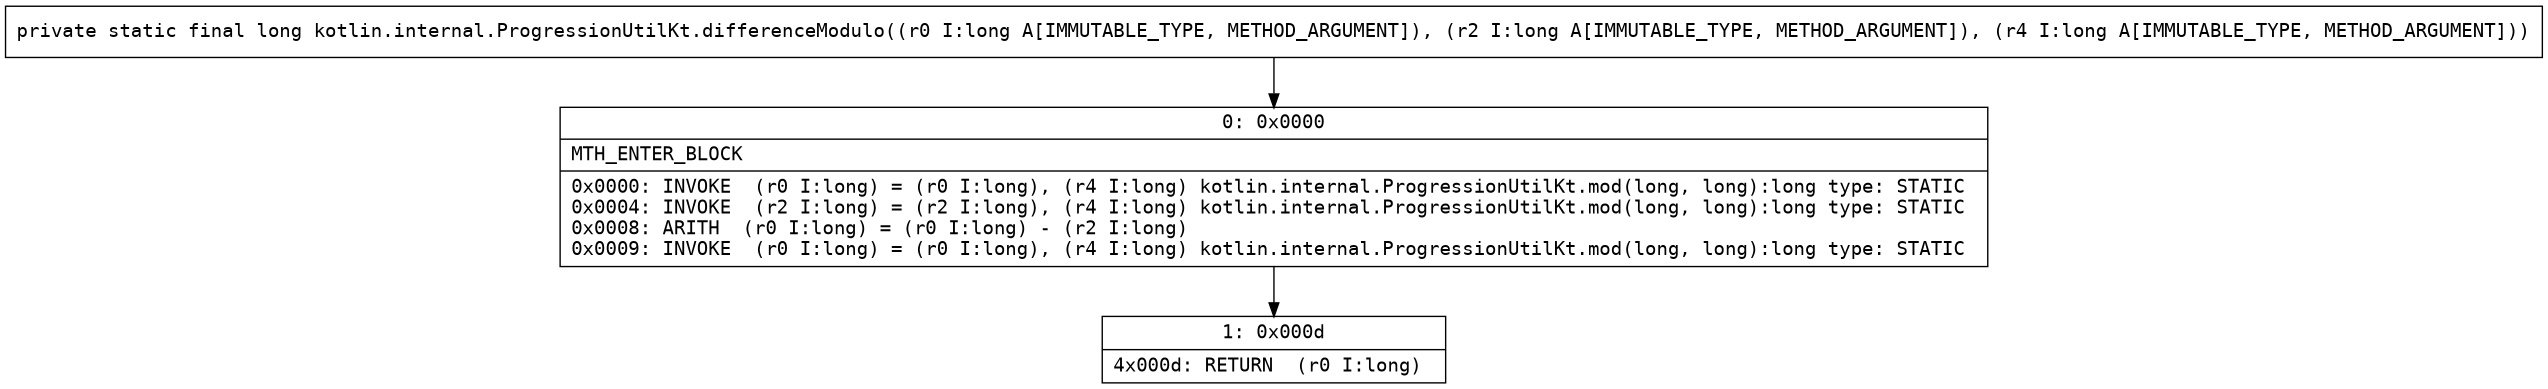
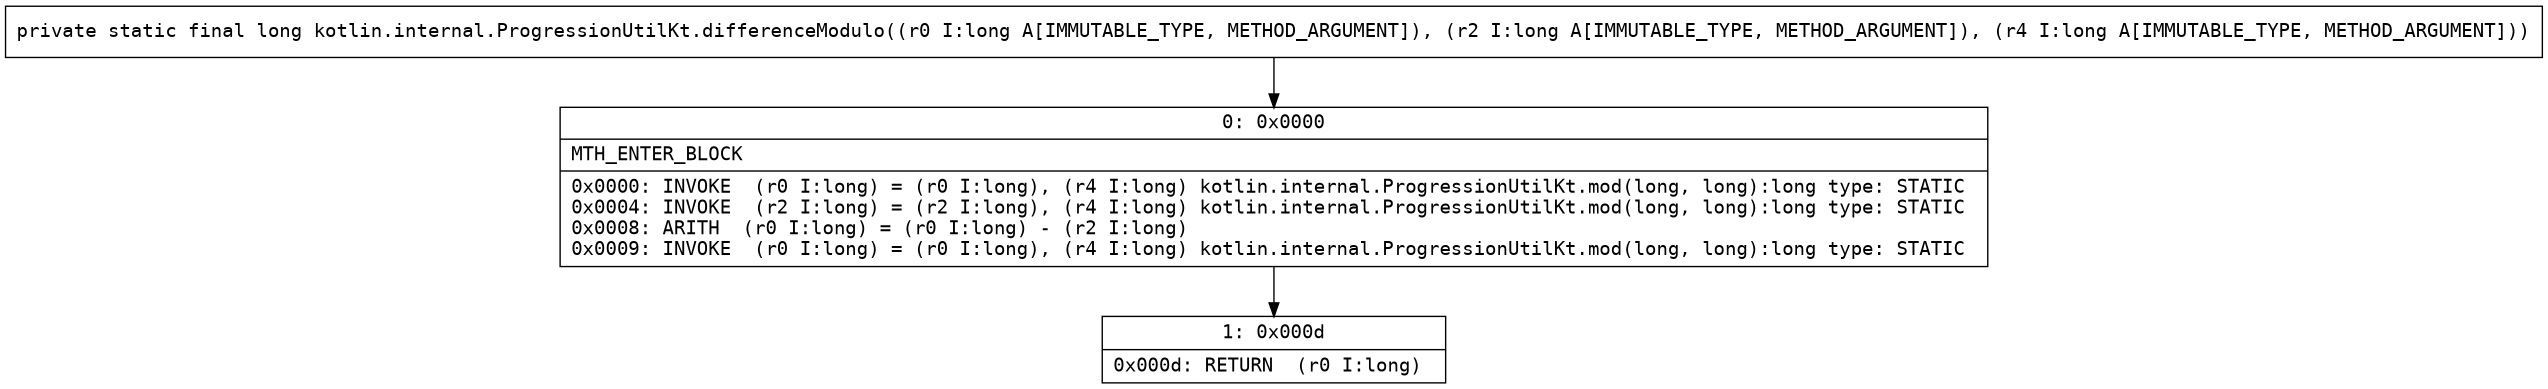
(1274, 366) -> (1274, 366)
